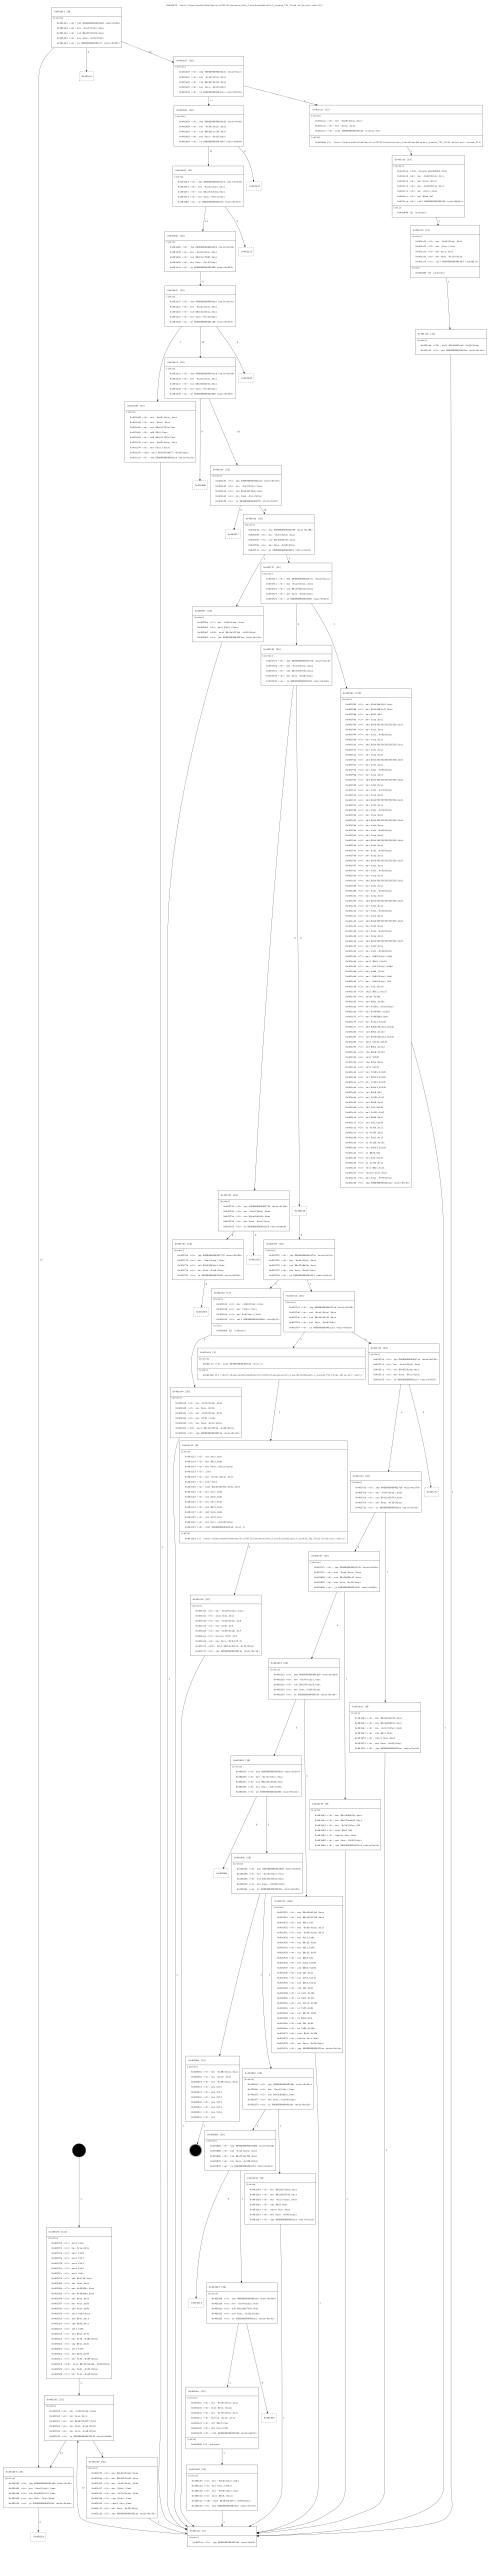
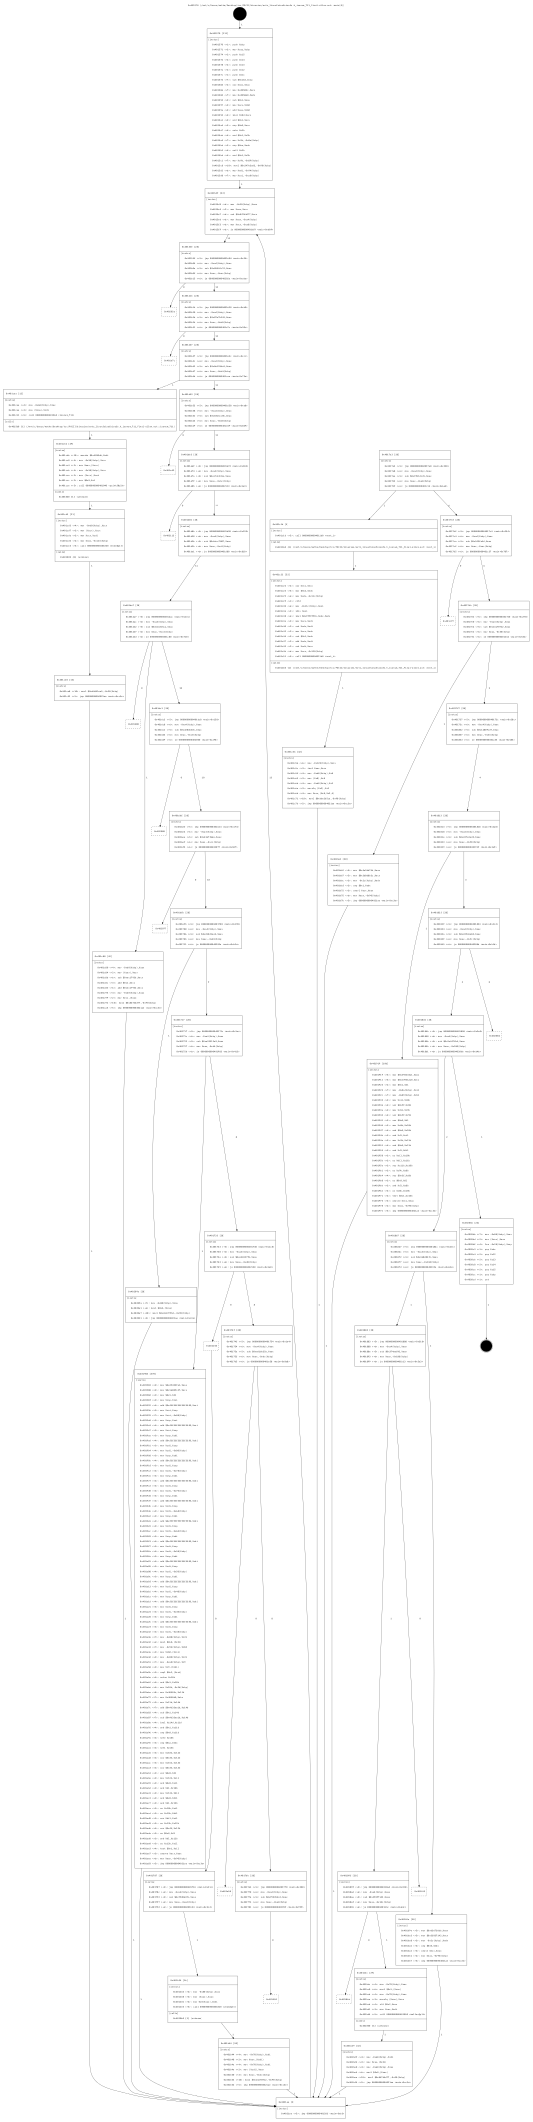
(39, 1254) -> (214, 286)
(309, 1285) -> none
(345, 1825) -> none
(122, 2488) -> none
